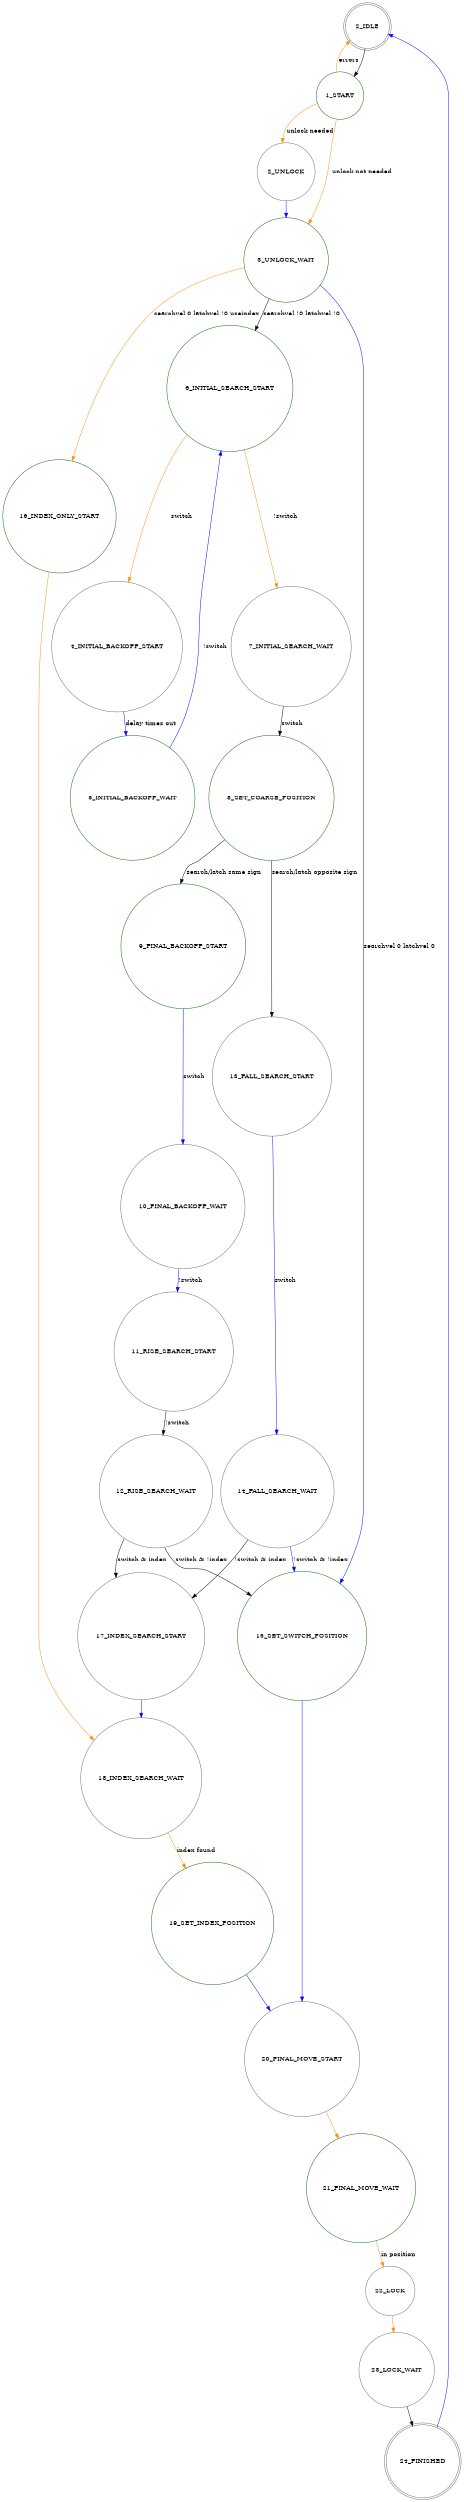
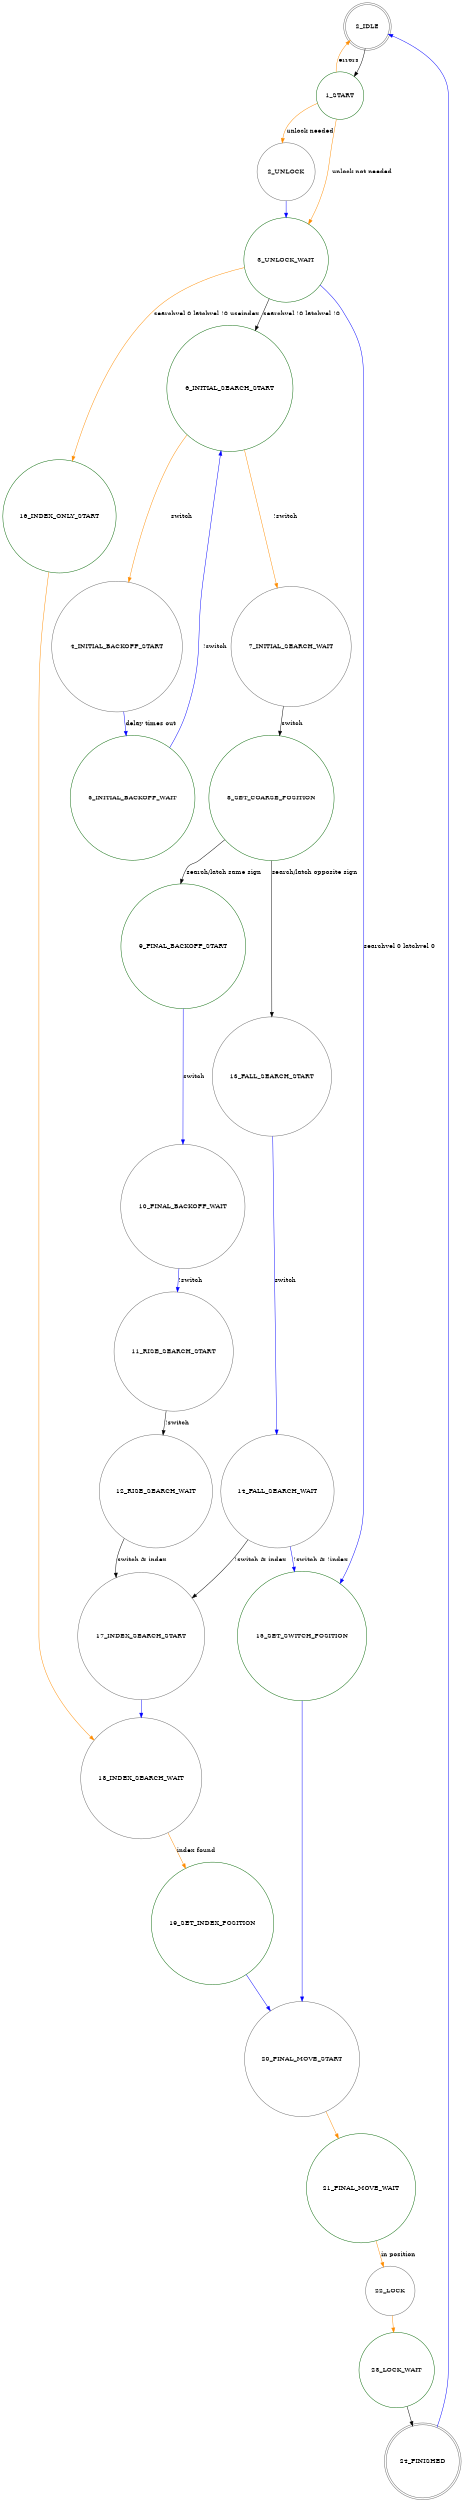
(204, 1570) -> none
(397, 2370) -> (397, 2370)
